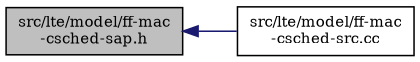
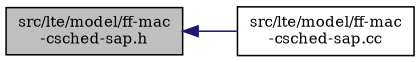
(326, 31) -> (326, 31)
